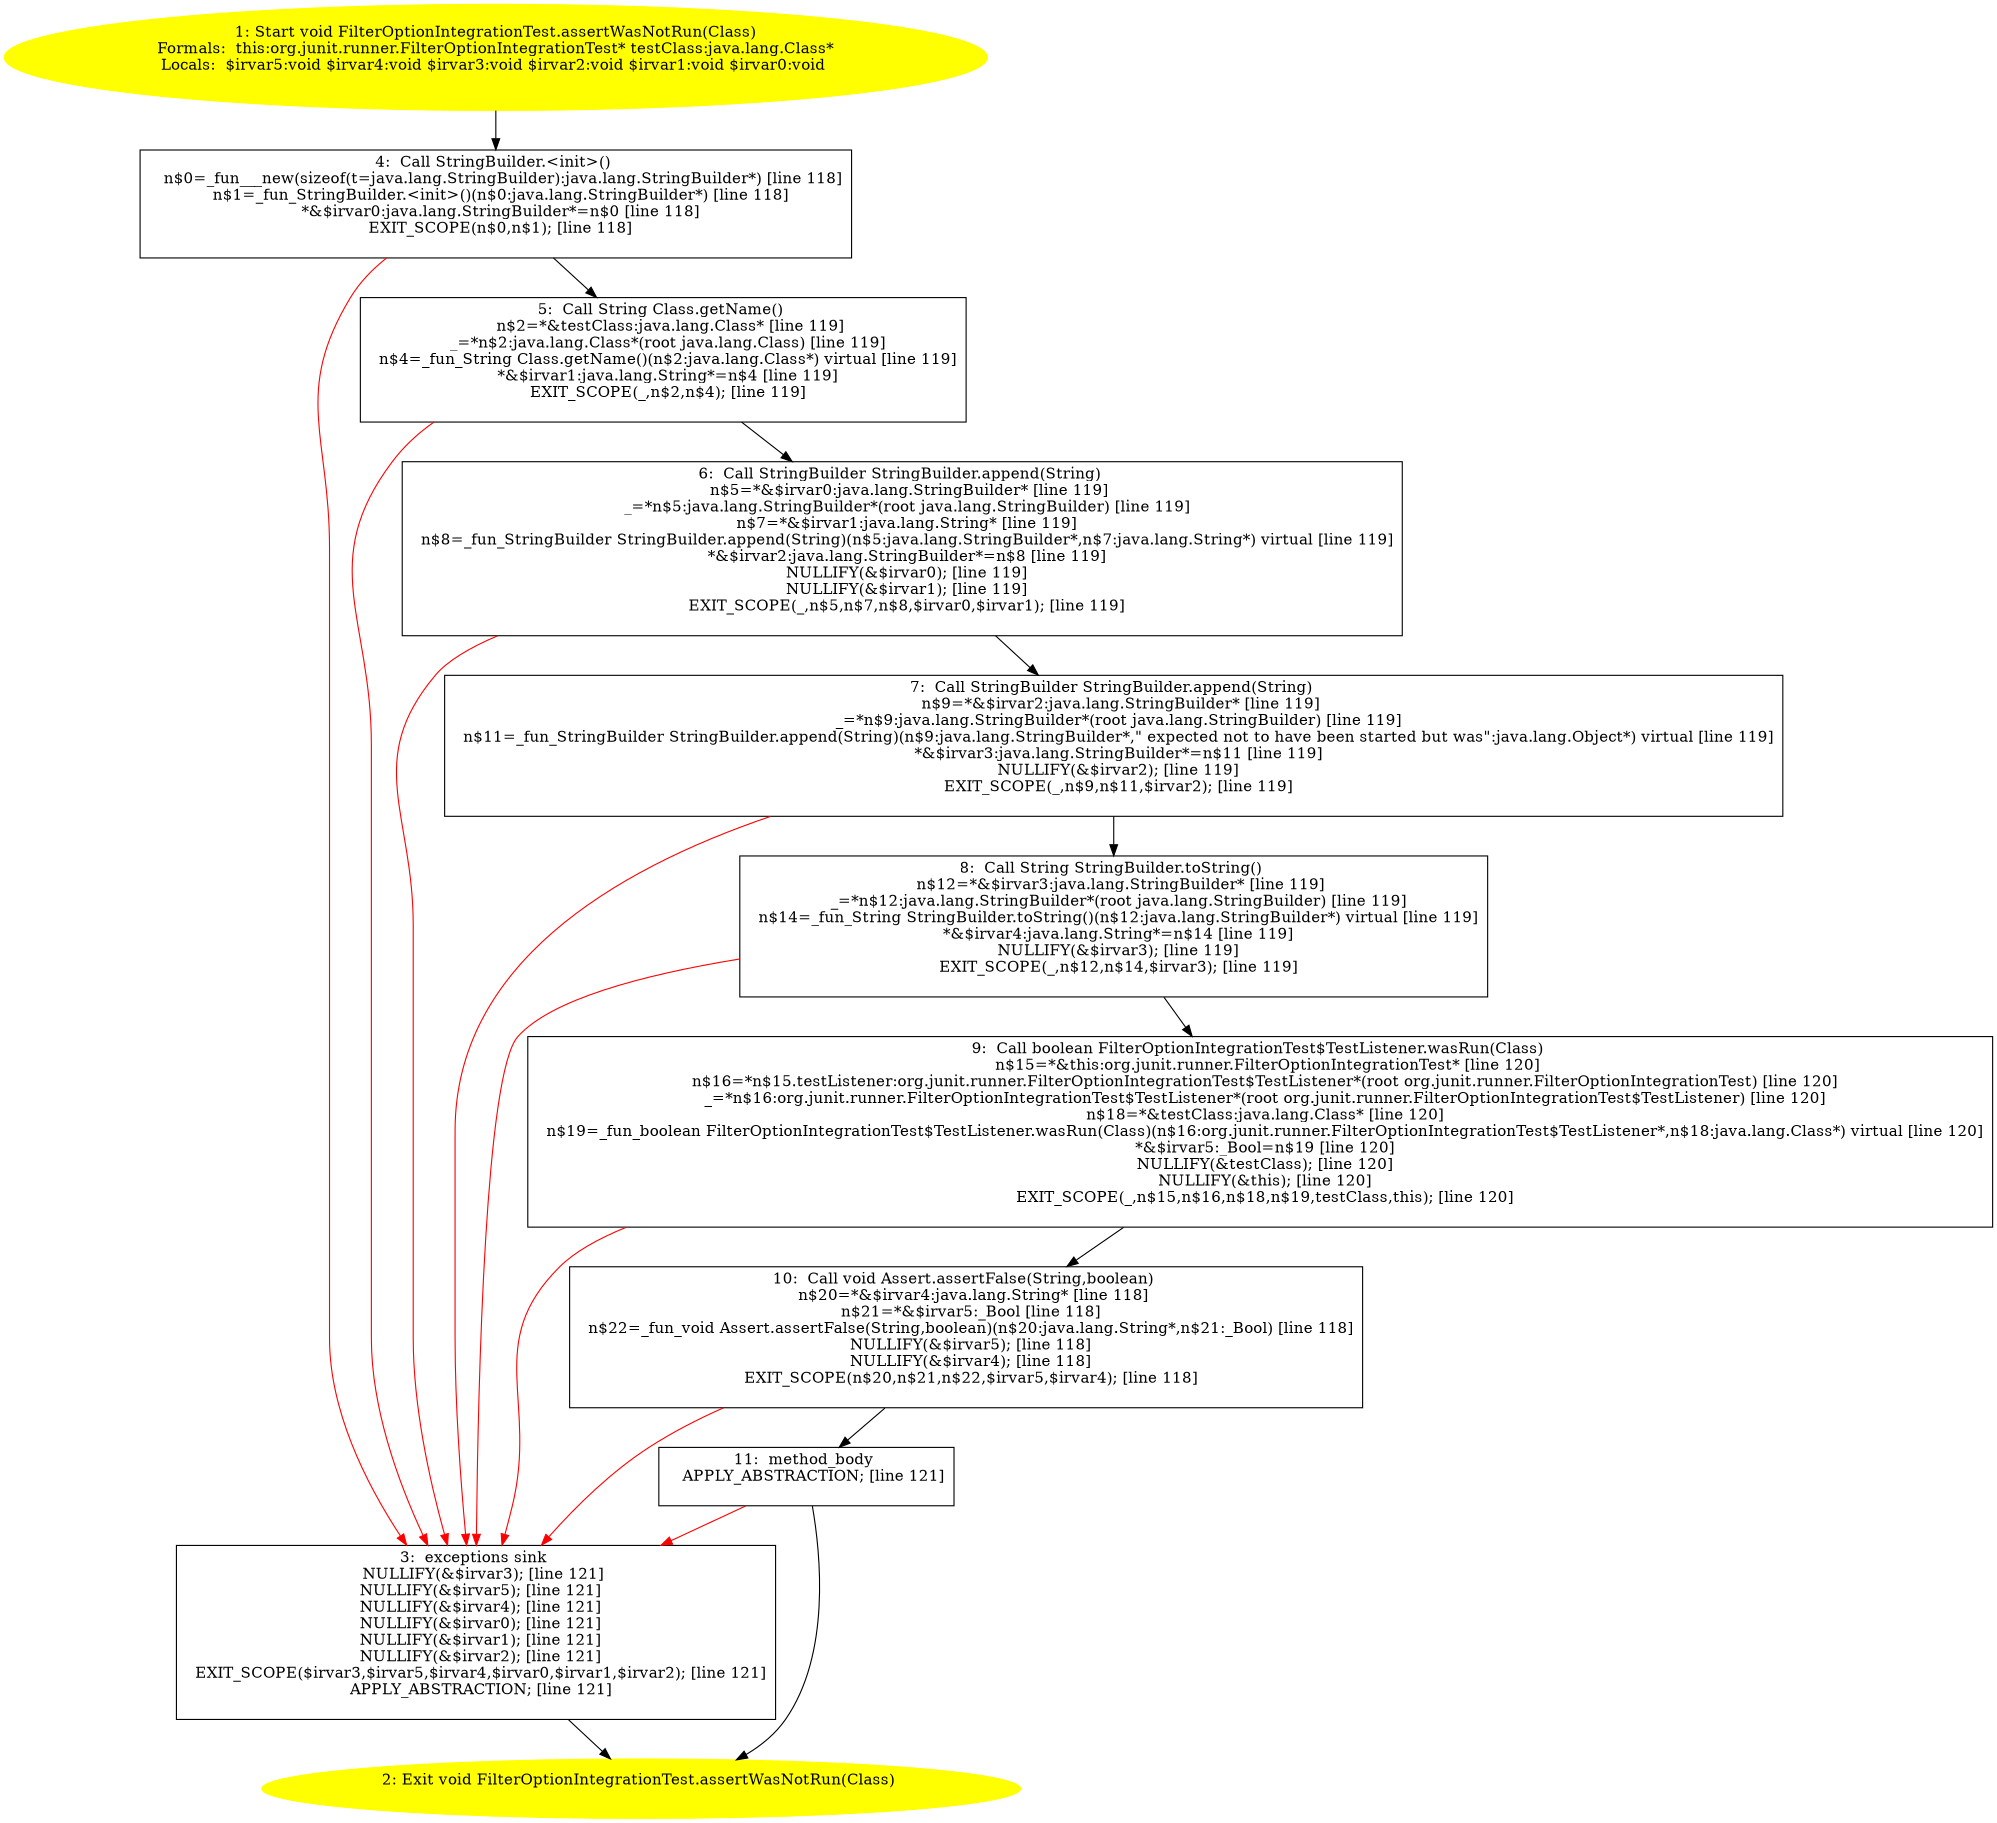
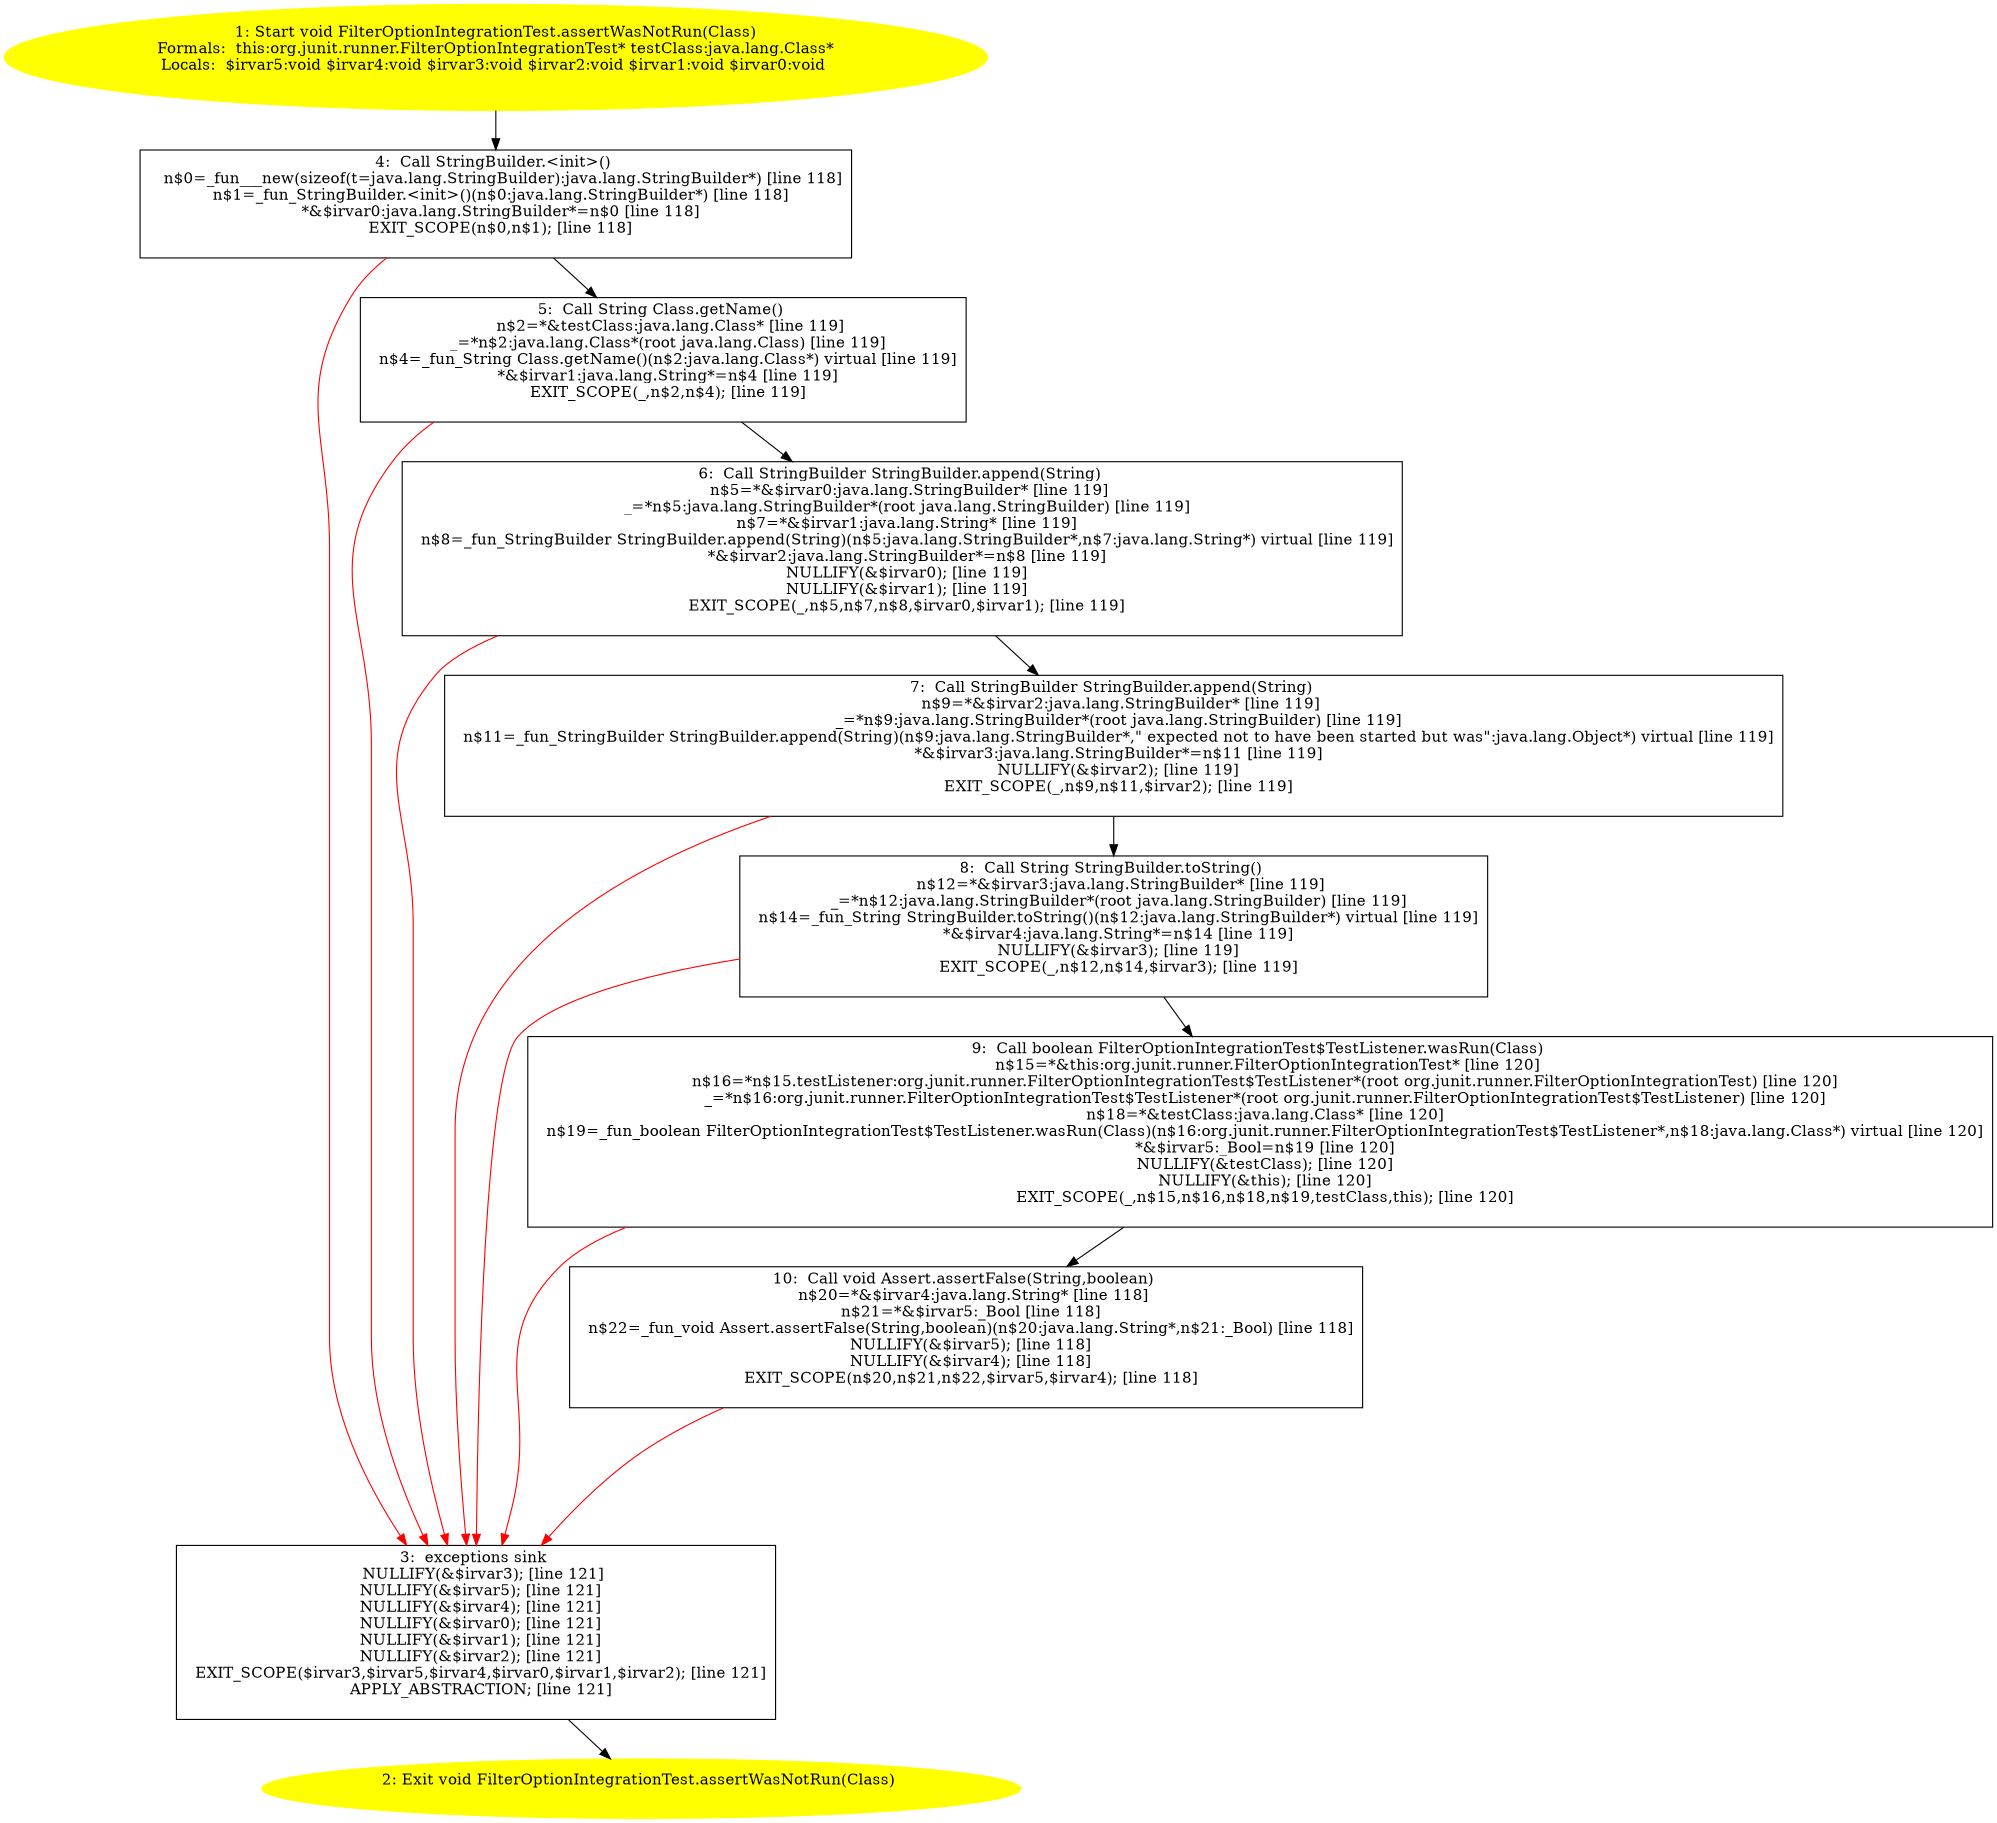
(806, 1477) -> none
